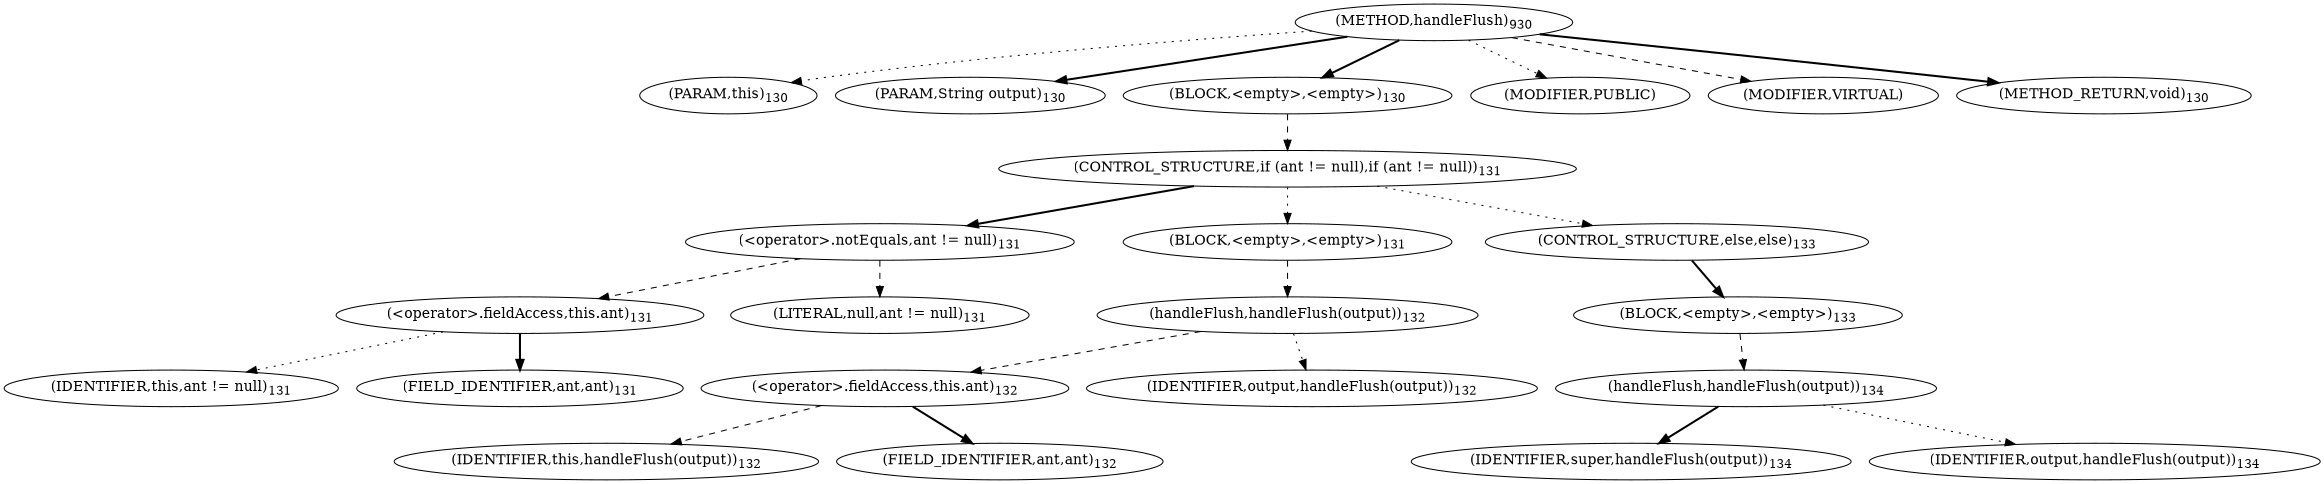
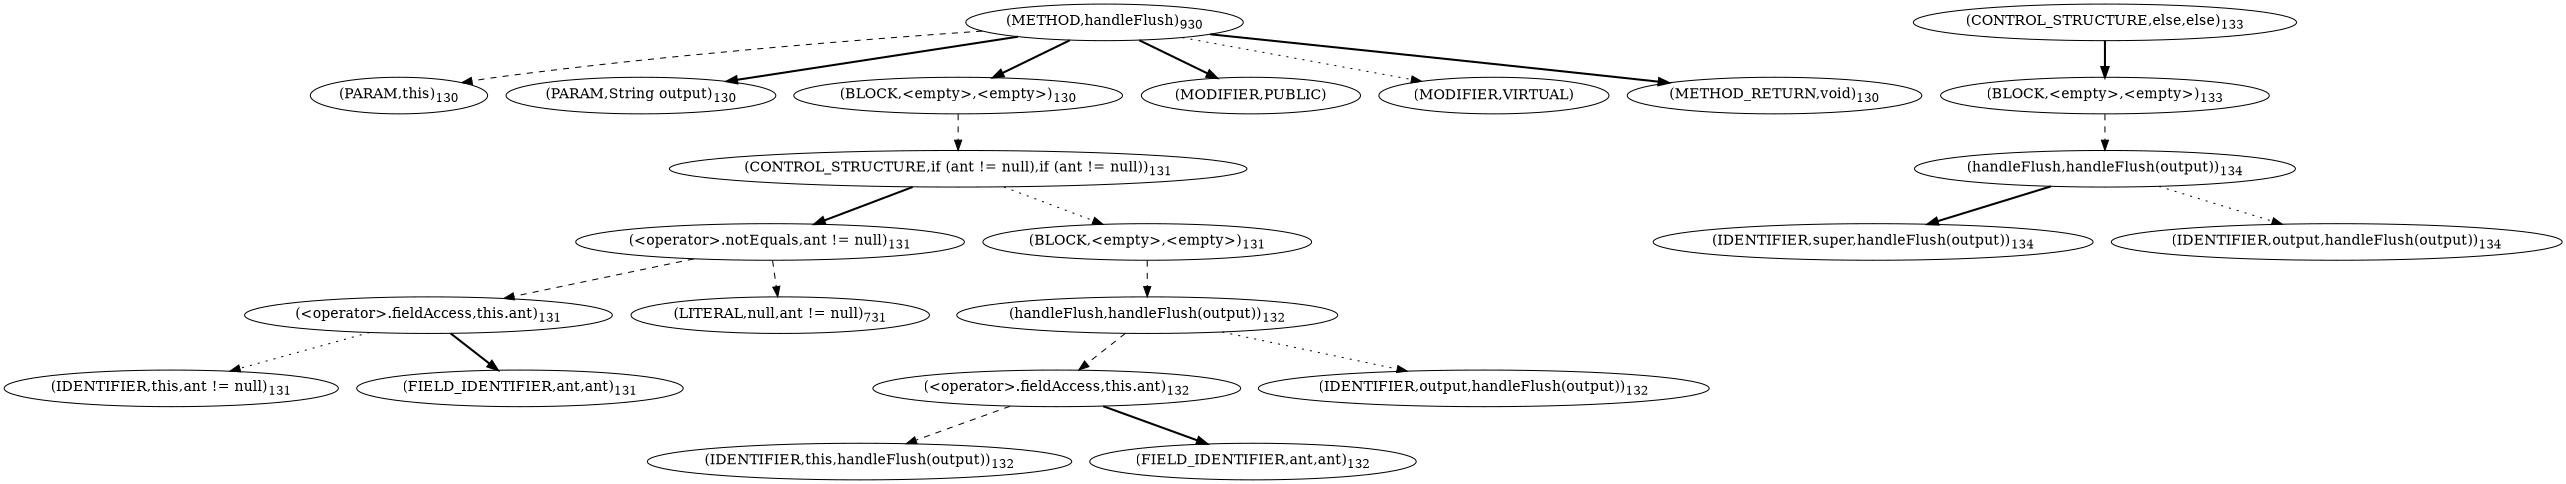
(1056, 52) -> (727, 52)
(1503, 57) -> (1173, 57)
(1626, 59) -> (1297, 59)
(1480, 205) -> none
(975, 314) -> (875, 314)
